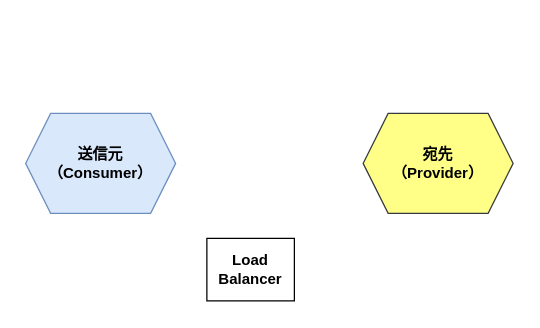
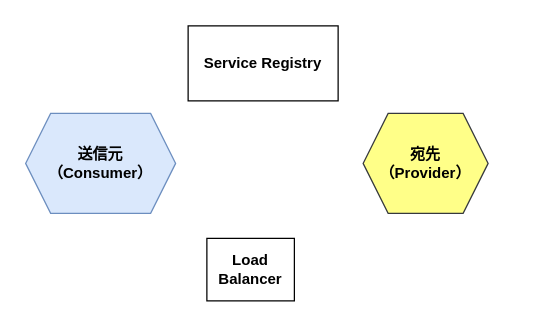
none -> (263, 63)
(438, 163) -> (426, 163)
